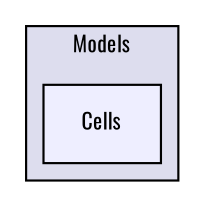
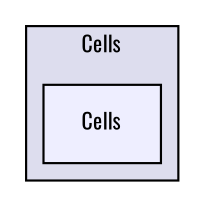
(102, 47) -> (102, 47)
